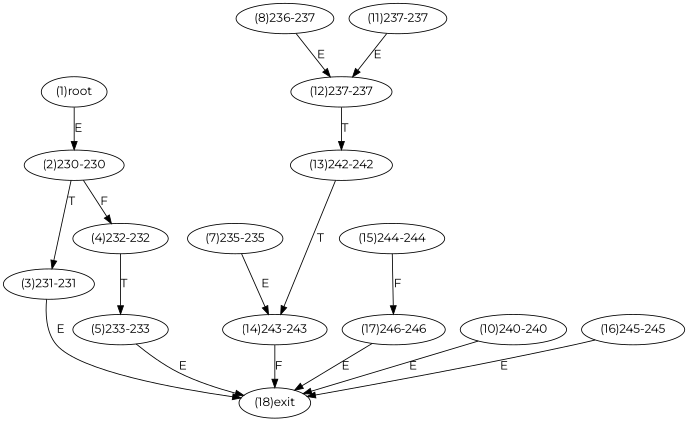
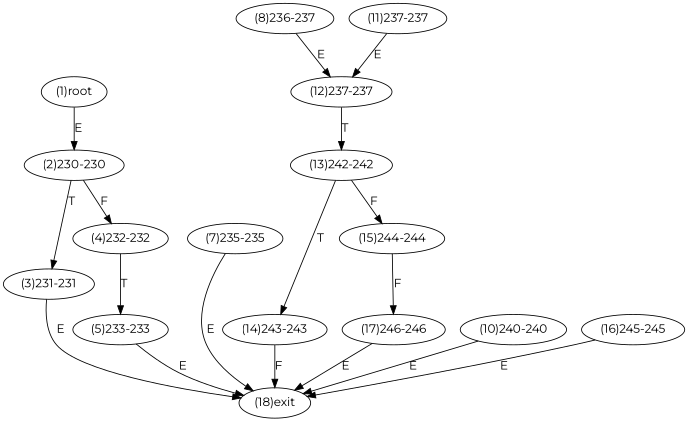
none -> (364, 198)
(253, 280) -> (202, 326)
